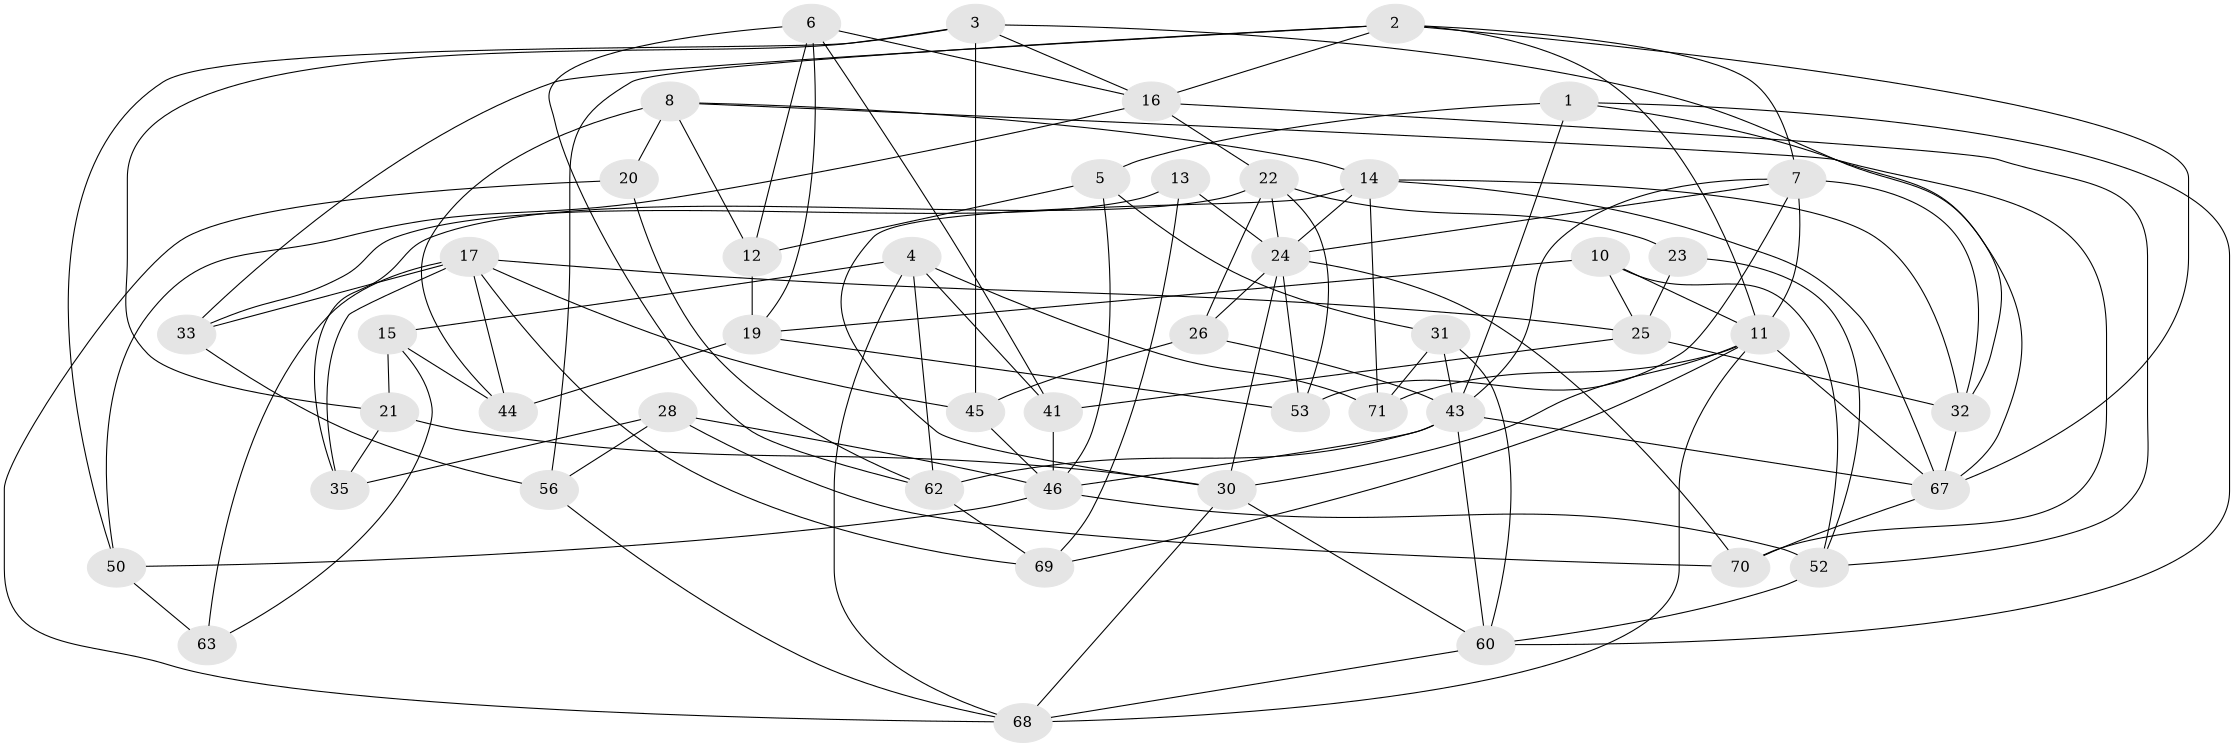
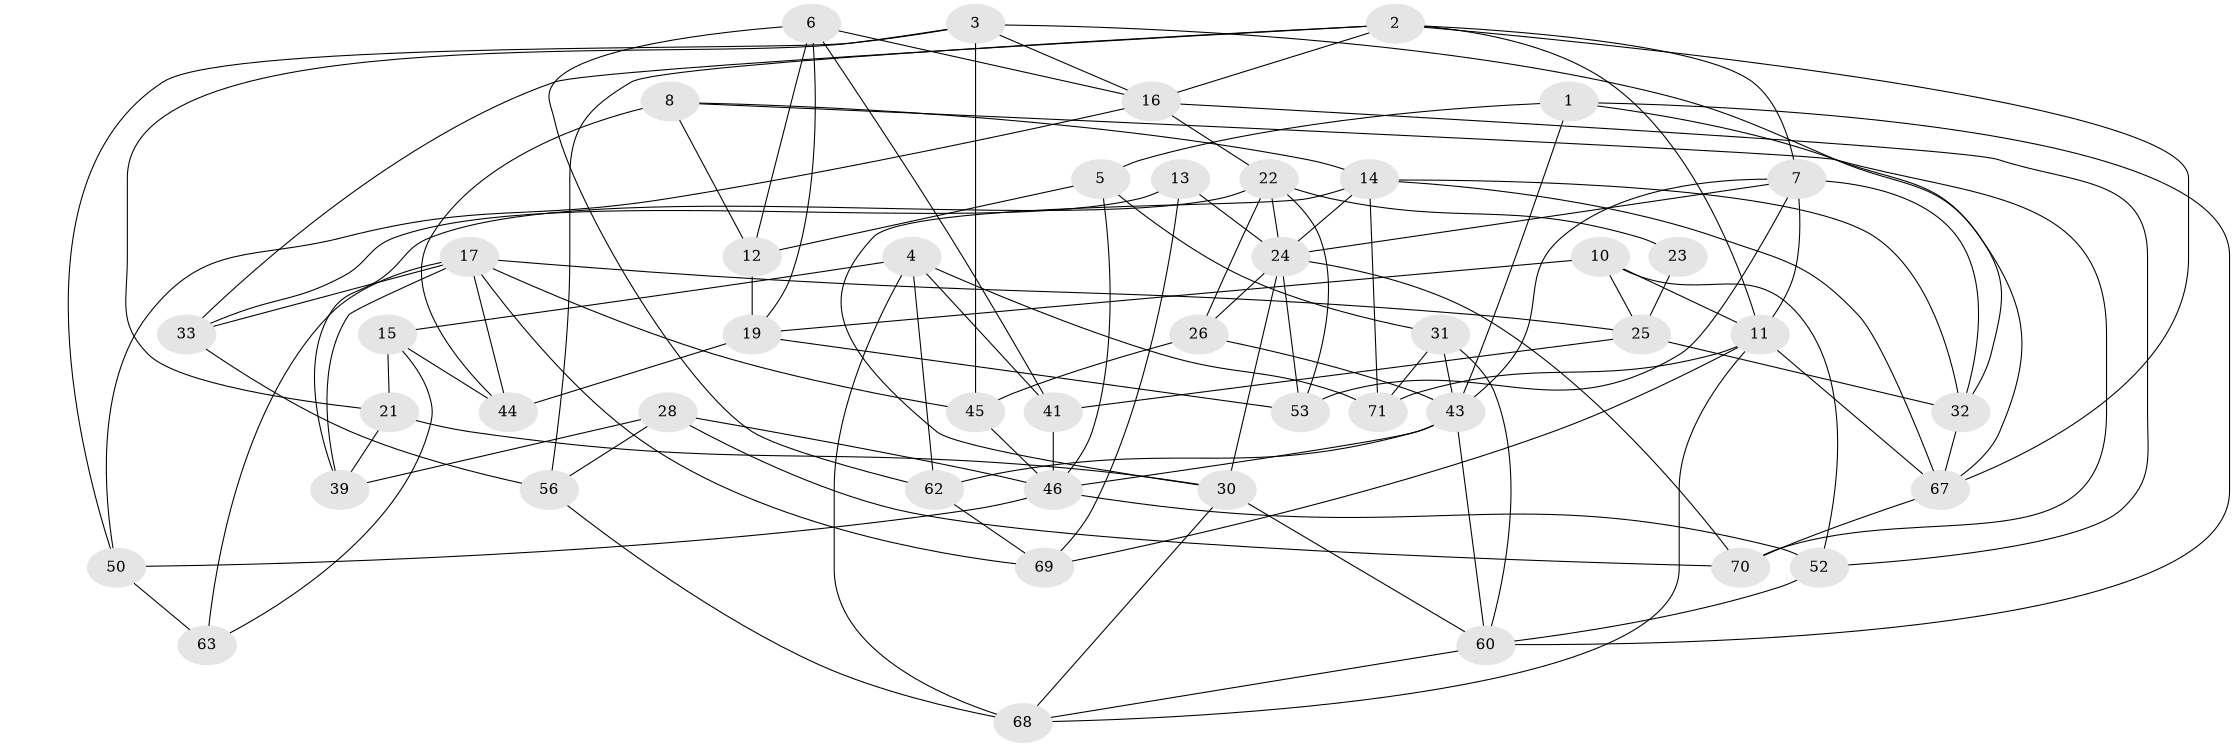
(629, 179) -> none
(1854, 361) -> none
(1488, 434) -> none
(1698, 451) -> none
(340, 490) -> (340, 490)
